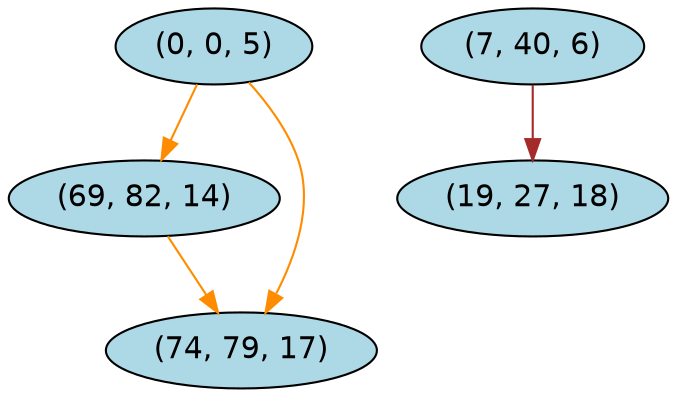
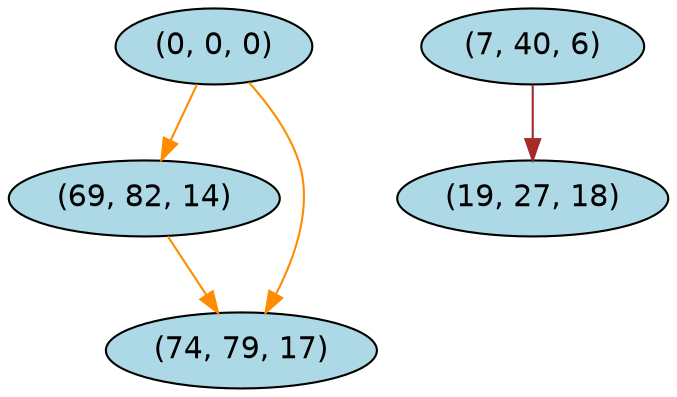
(214, 46) -> (214, 46)
